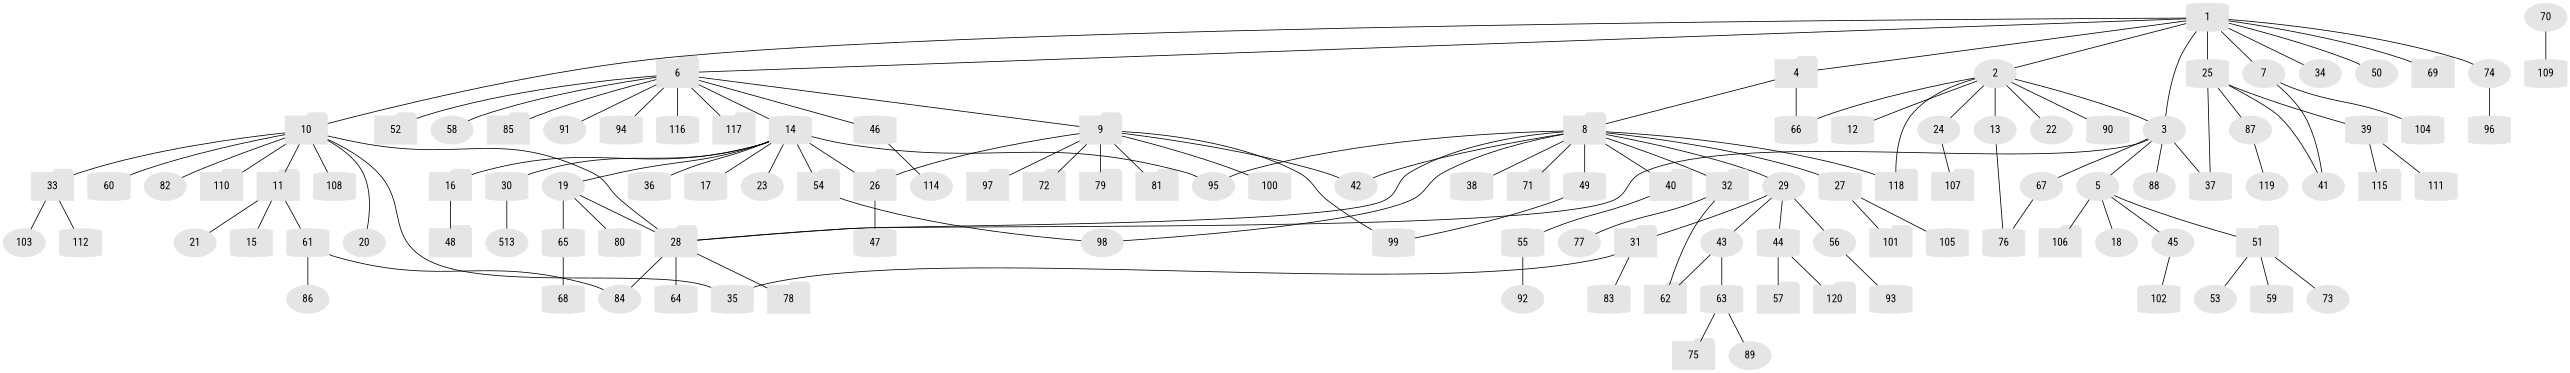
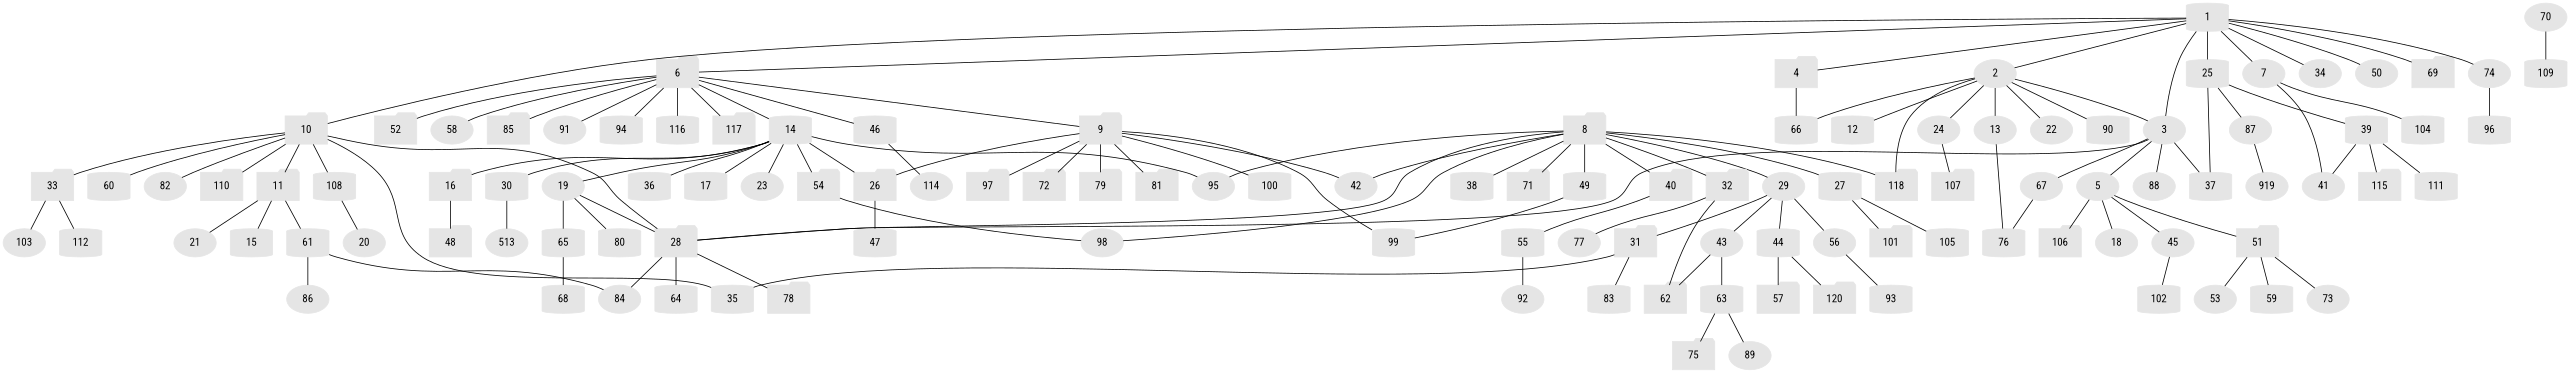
(1690, 102) -> none
(2282, 120) -> (2344, 159)
(365, 177) -> (350, 215)
(2267, 186) -> (2267, 186)
